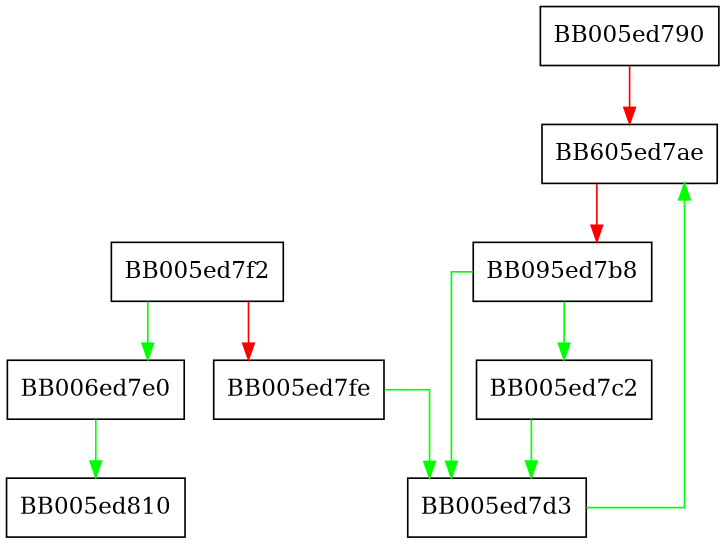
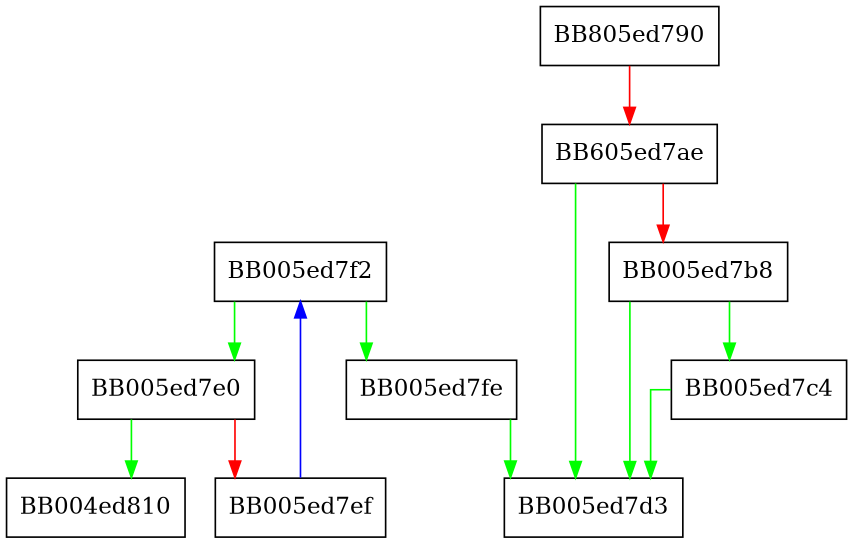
(630, 36) -> (630, 36)
(562, 272) -> (698, 272)
(248, 322) -> (366, 322)
(96, 390) -> (166, 390)
(564, 390) -> (759, 390)
(684, 403) -> (576, 323)
(96, 508) -> (96, 508)
none -> (300, 508)
